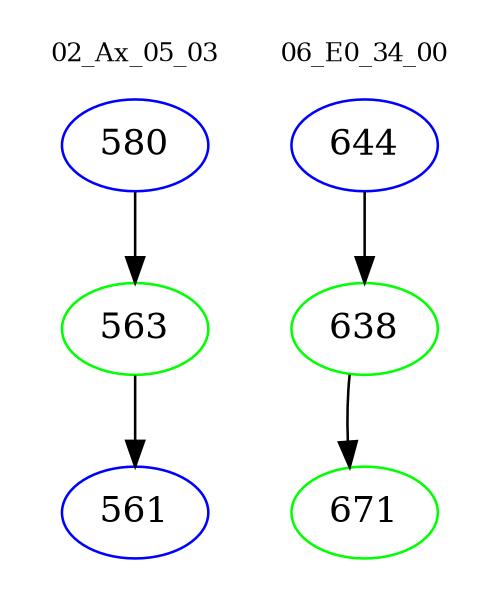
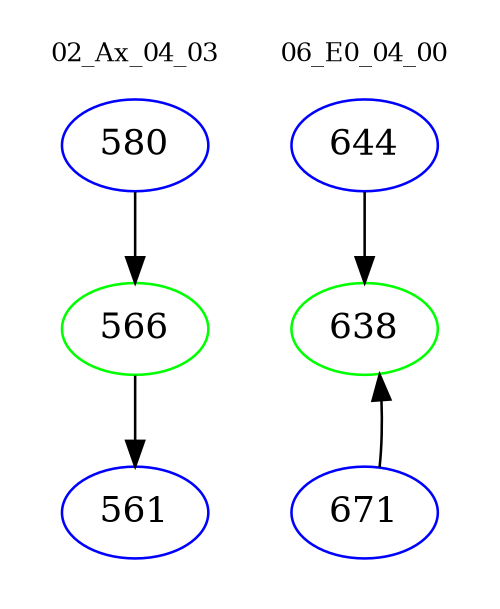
(135, 55) -> (135, 55)
(365, 55) -> (365, 55)
(135, 329) -> (135, 329)
(348, 408) -> (382, 434)
(365, 513) -> (365, 513)
